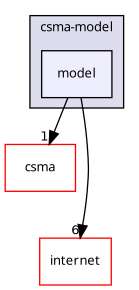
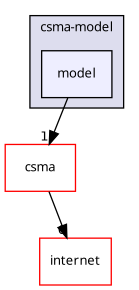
(88, 161) -> (56, 209)
